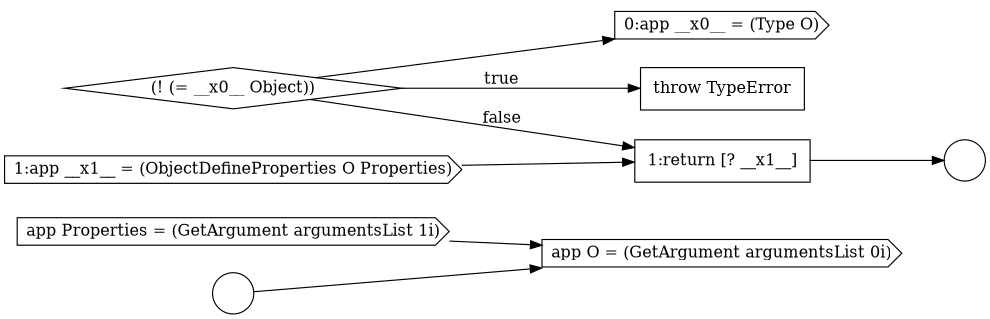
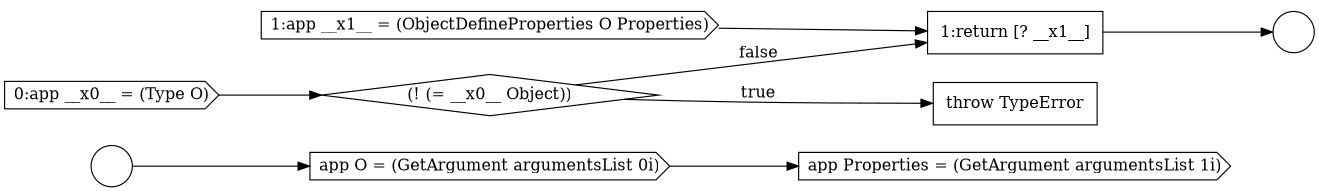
(459, 59) -> (264, 95)
(490, 243) -> (729, 166)
